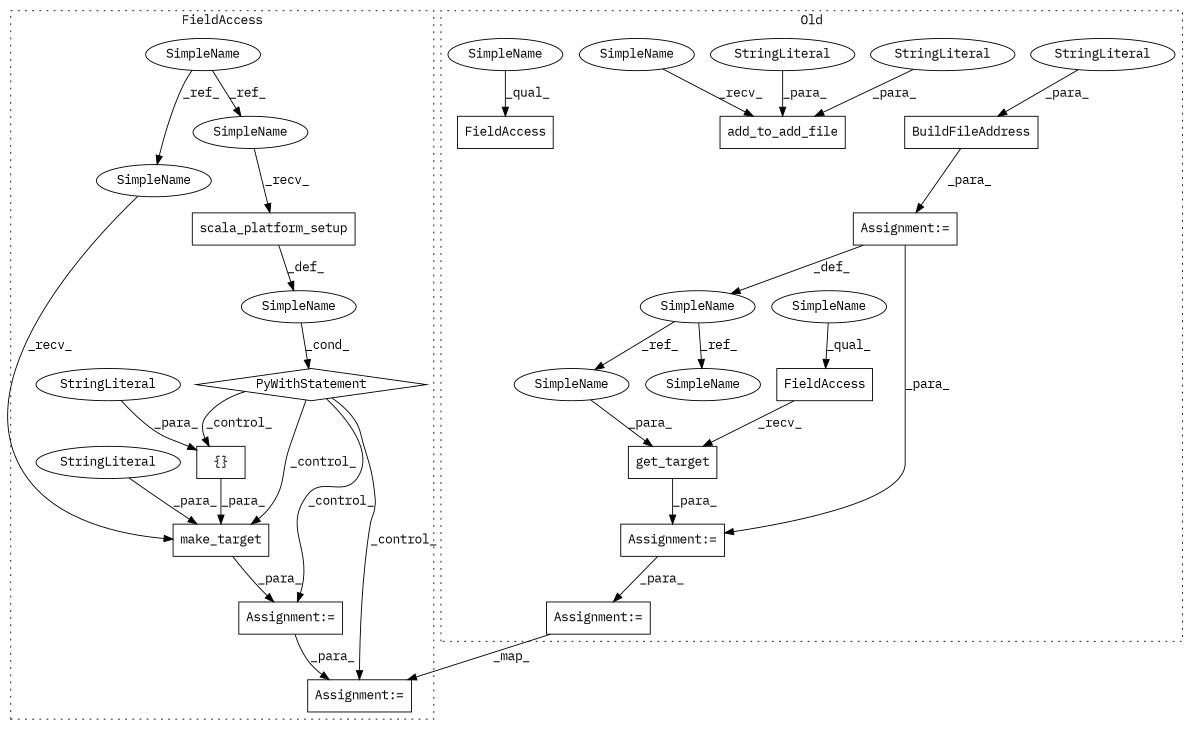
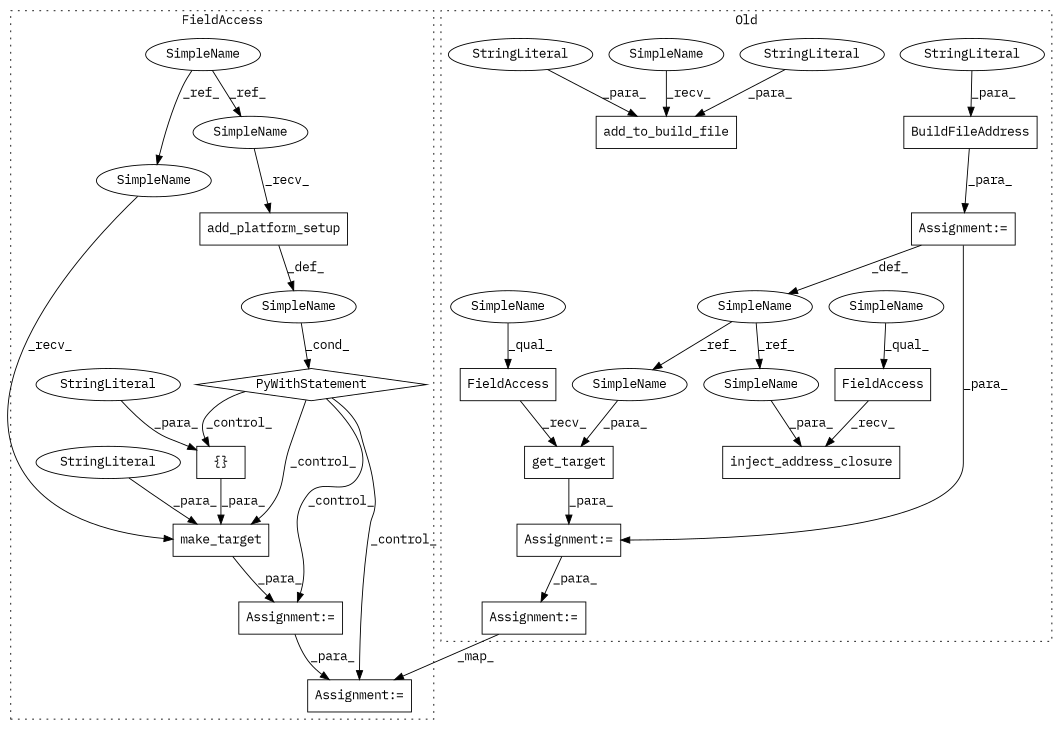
(783, 132) -> (666, 132)
(274, 229) -> (274, 229)
none -> (811, 462)
